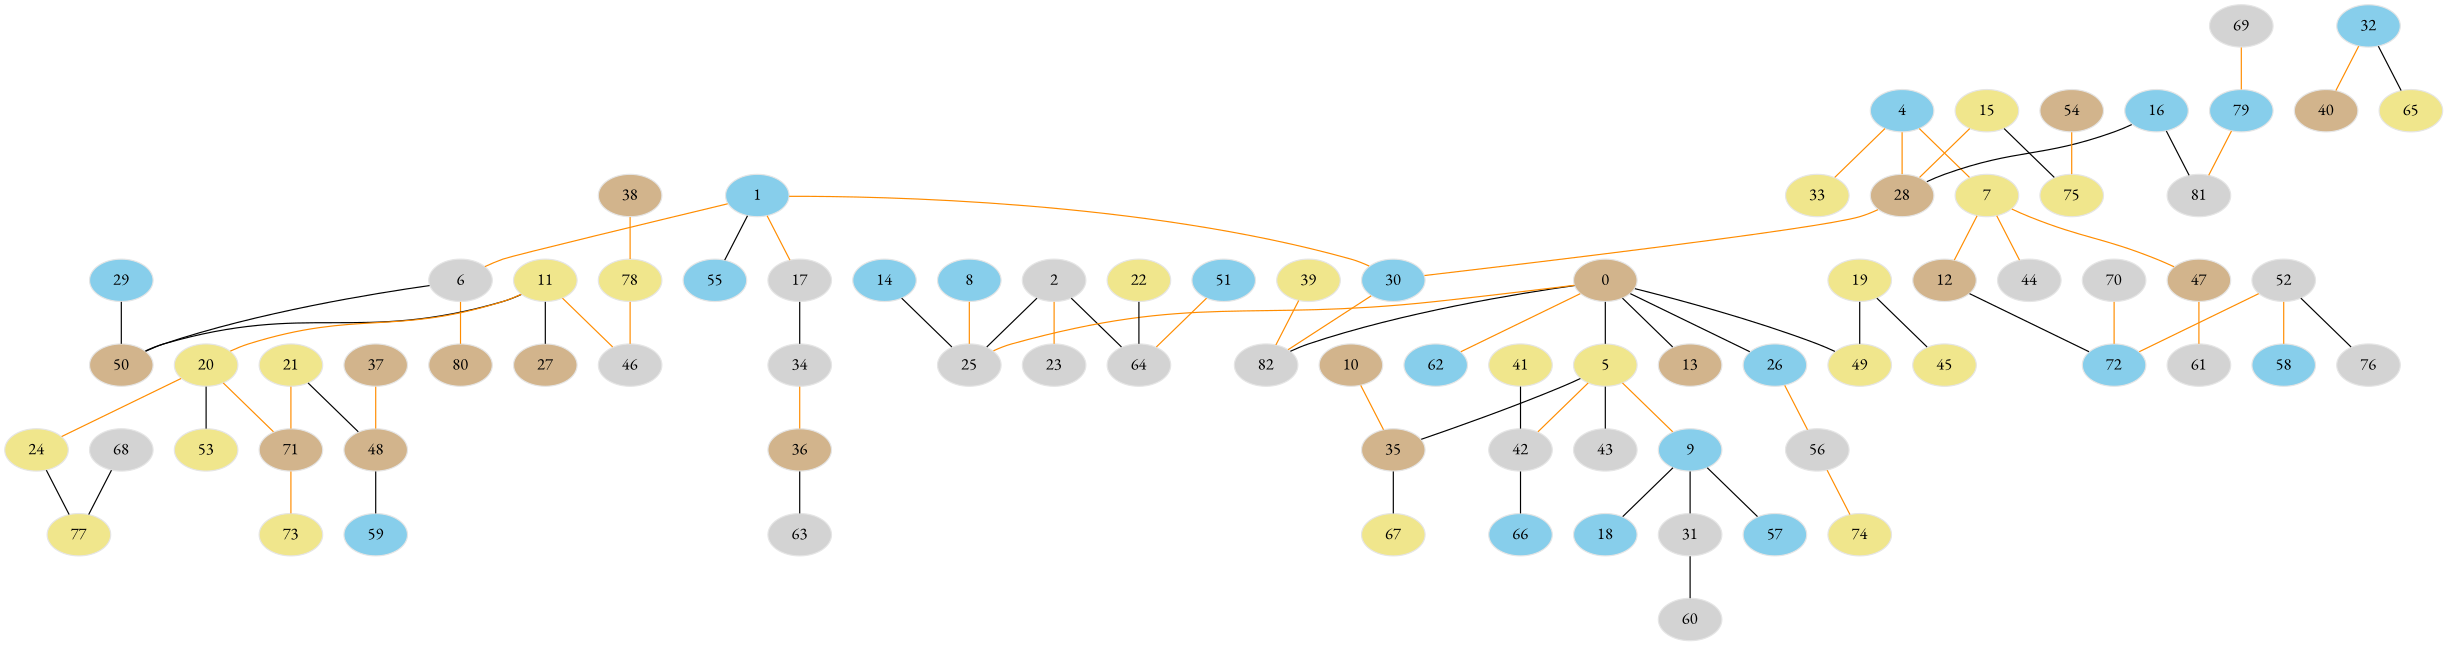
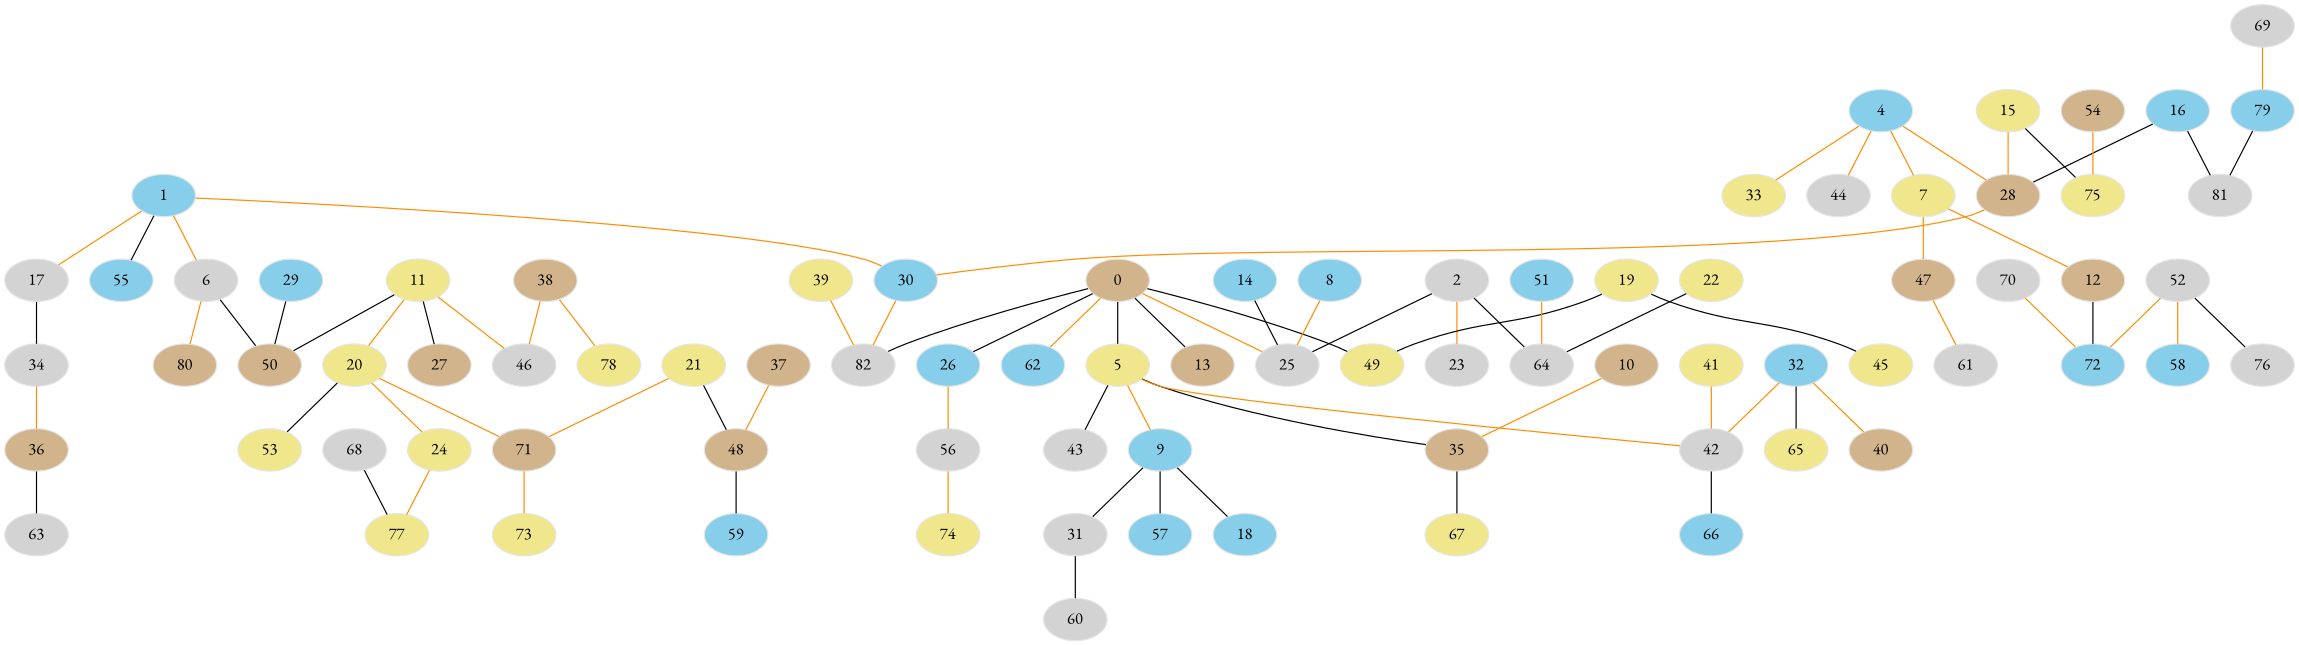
(2220, 153) -> (2241, 153)
(2008, 238) -> (1860, 153)
(630, 323) -> (535, 323)
none -> (1754, 407)
(1521, 412) -> (1711, 408)
(58, 492) -> (418, 492)
